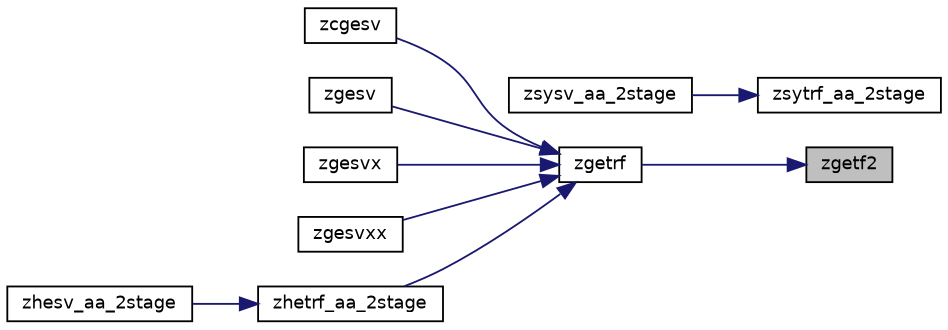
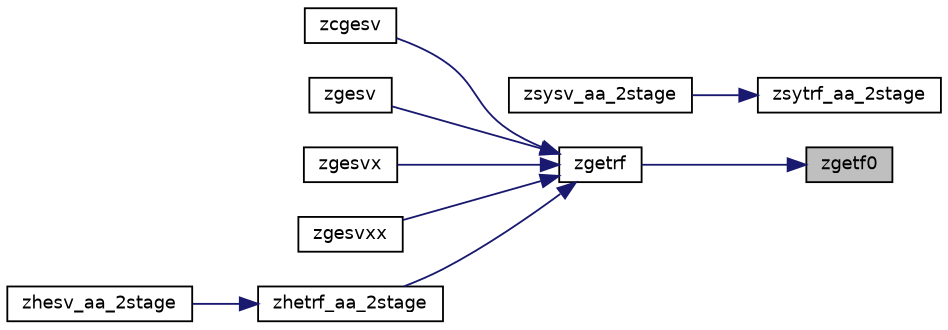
(849, 165) -> (849, 165)
